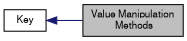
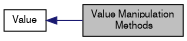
(25, 20) -> (25, 20)
